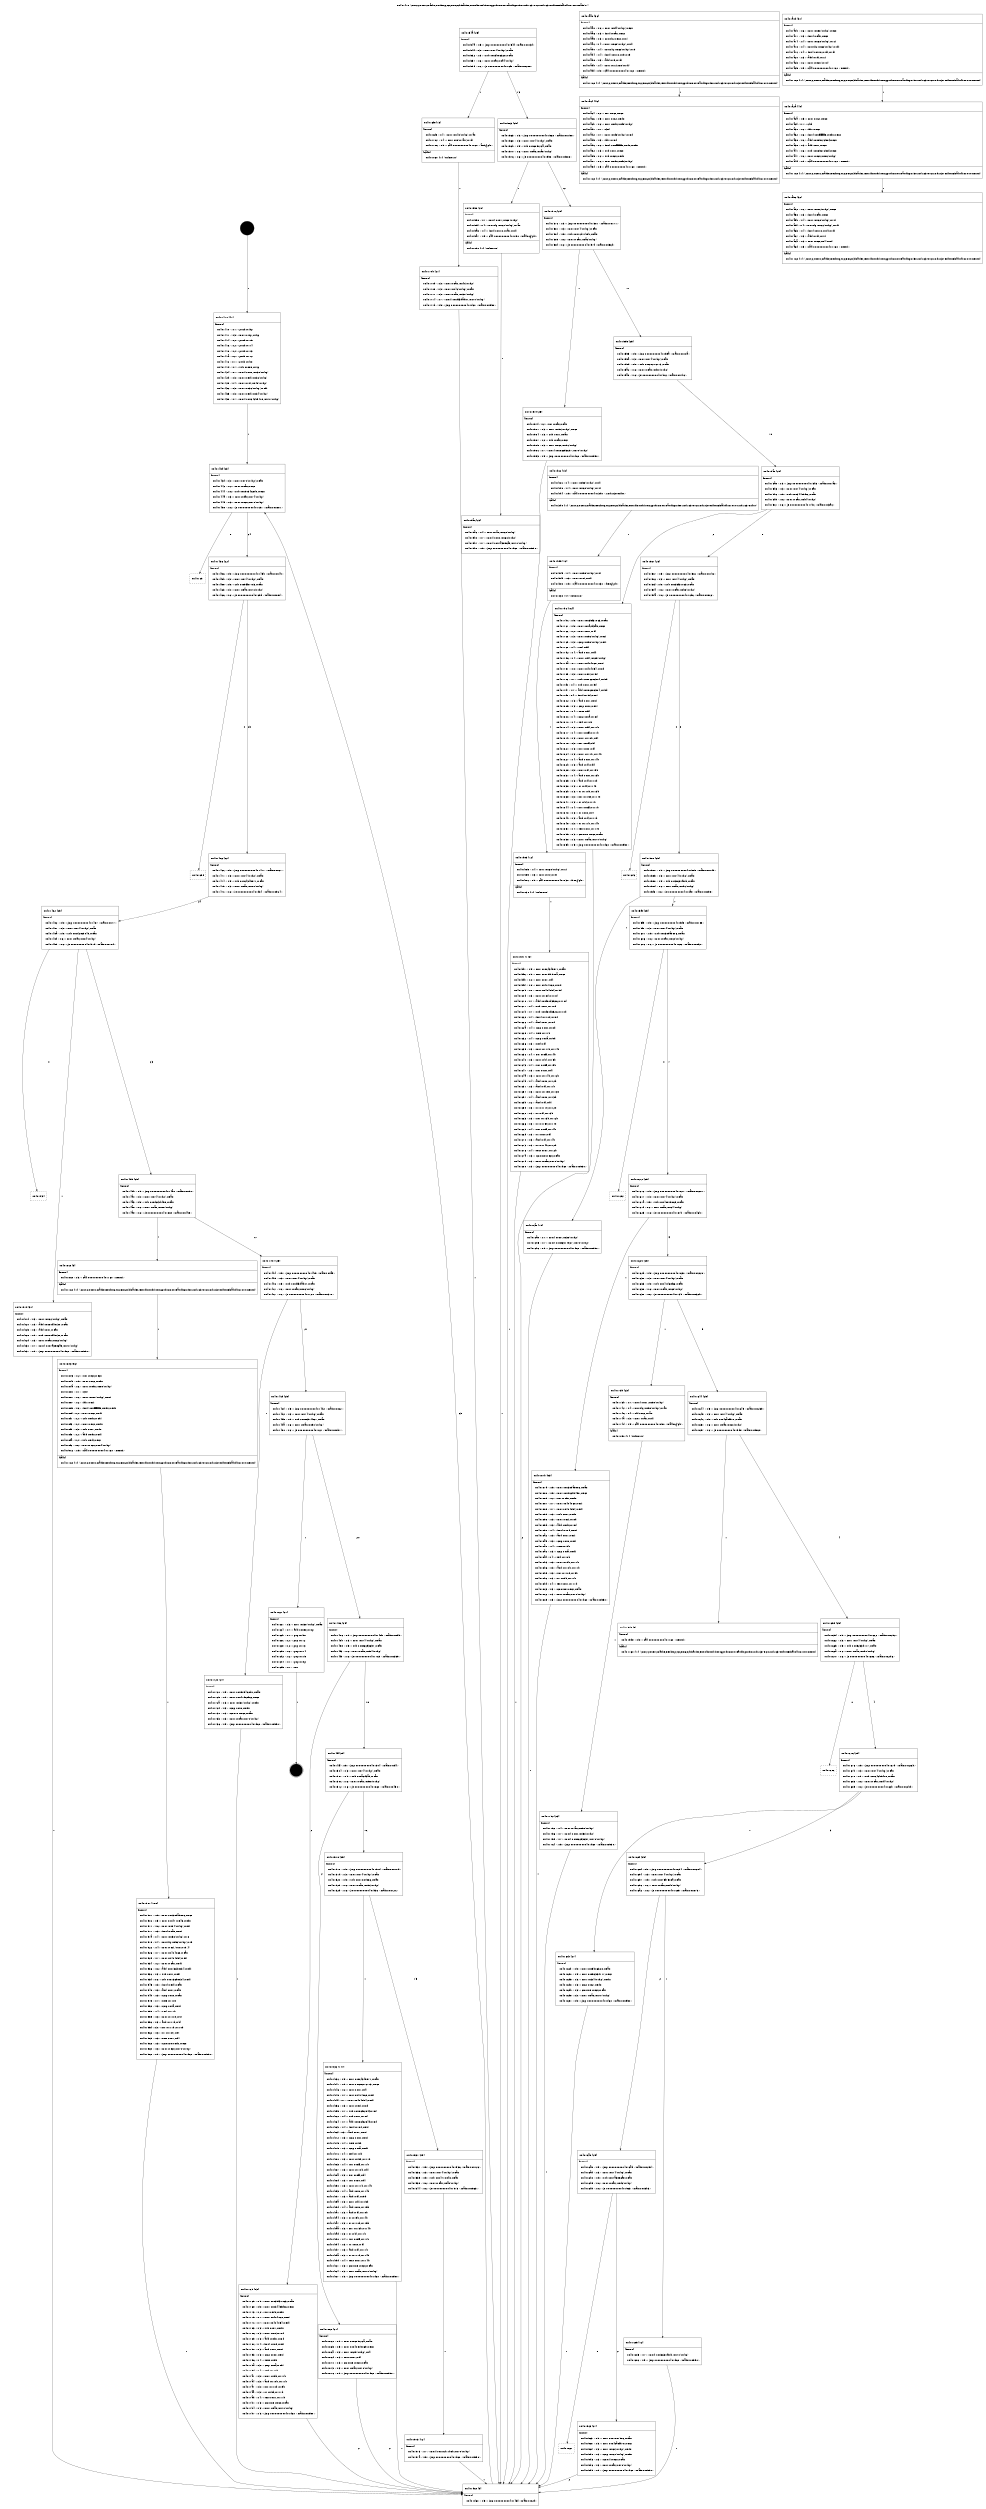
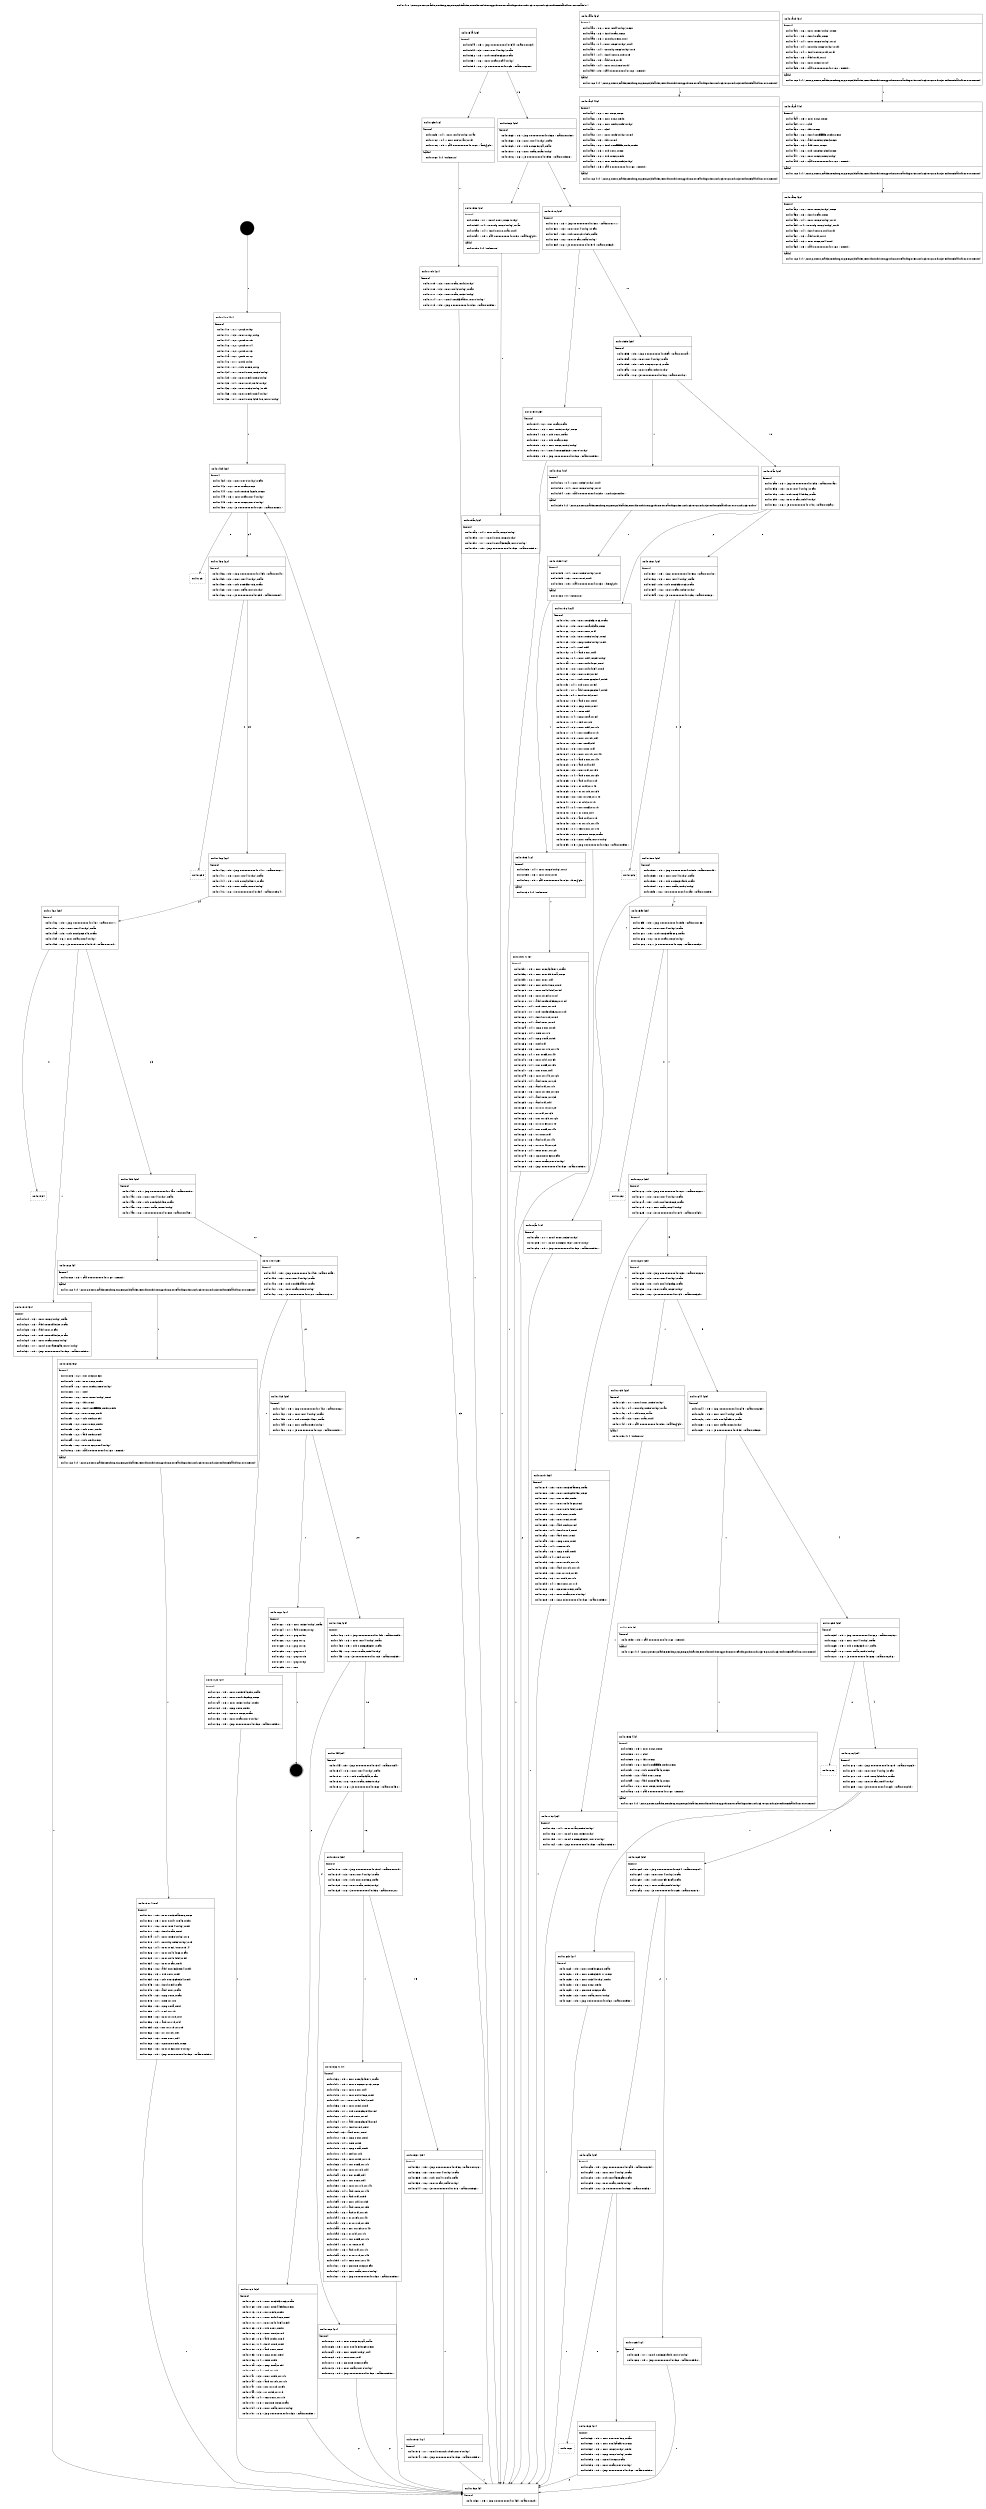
none -> (653, 422)
none -> (717, 1770)
